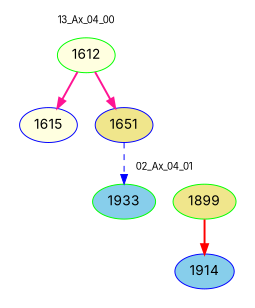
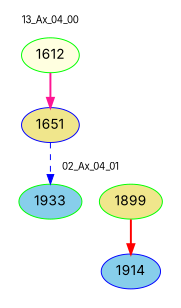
(48, 125) -> none
